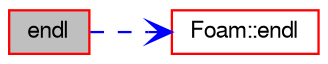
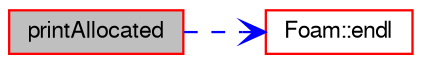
(49, 32) -> (96, 32)
